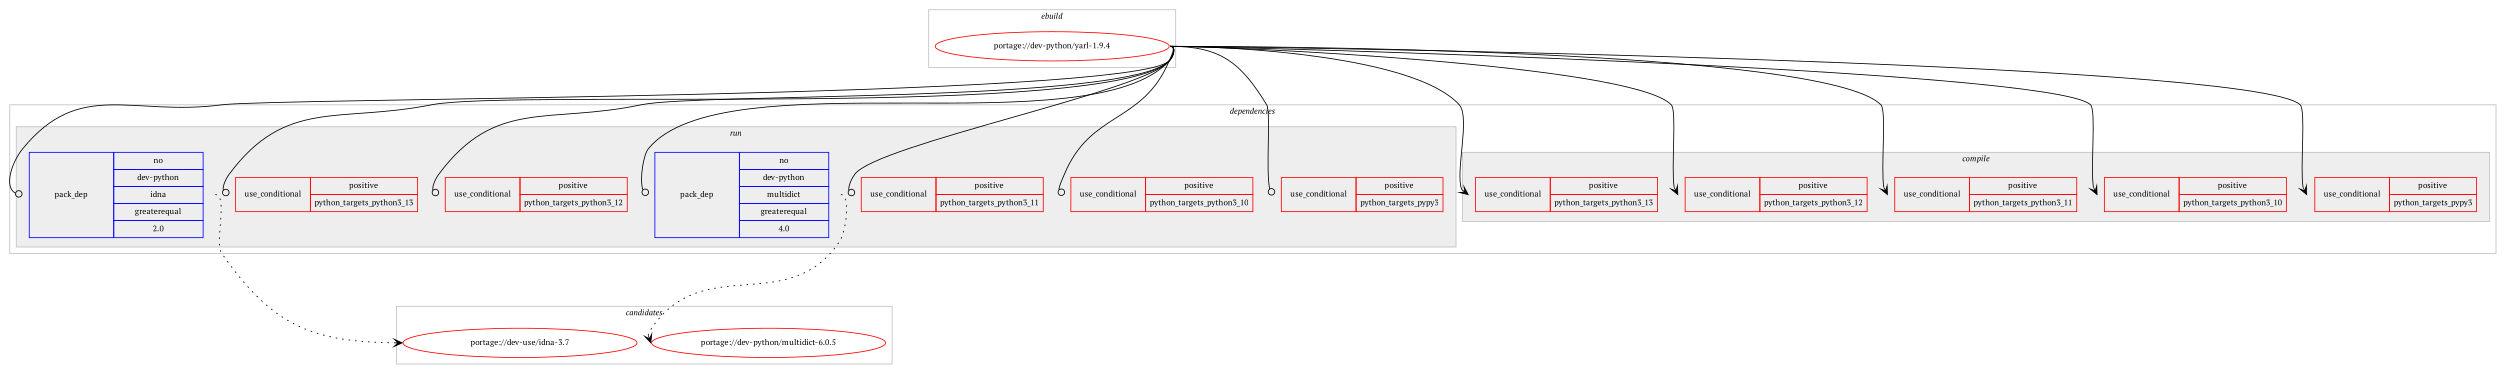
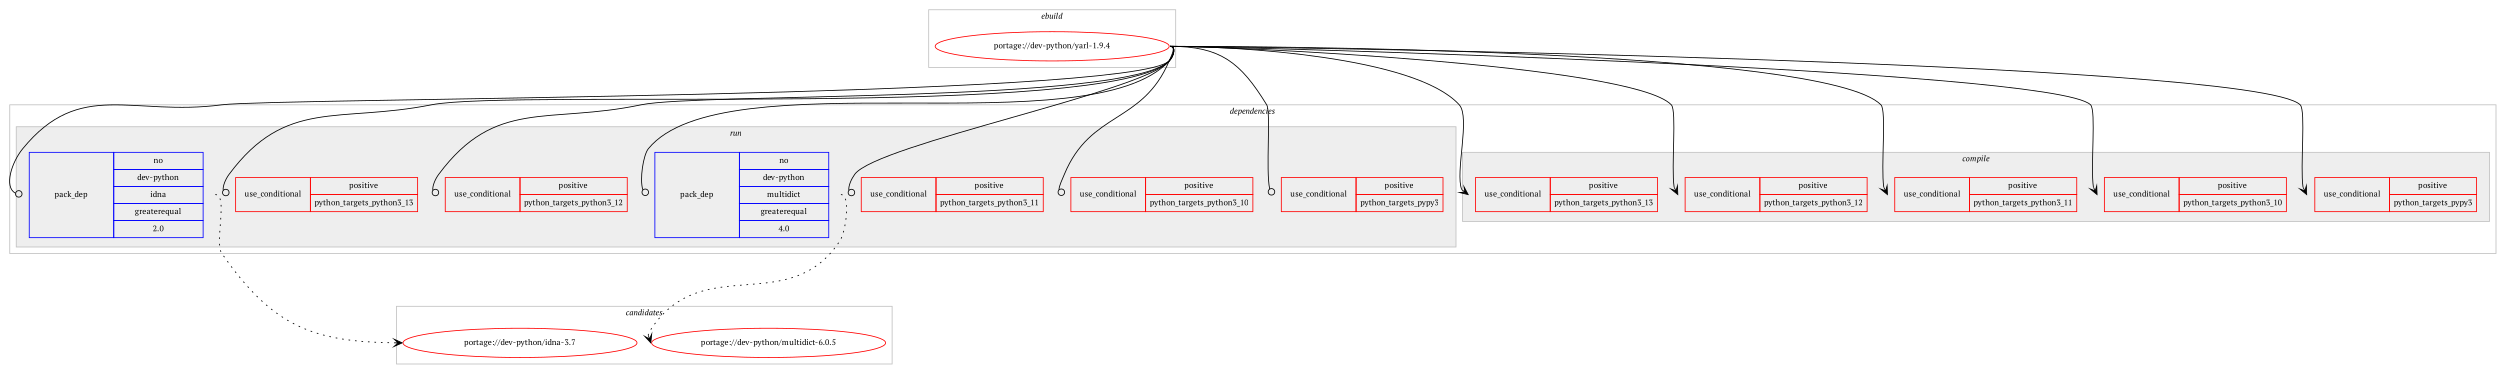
(520, 343) -> (520, 343)
